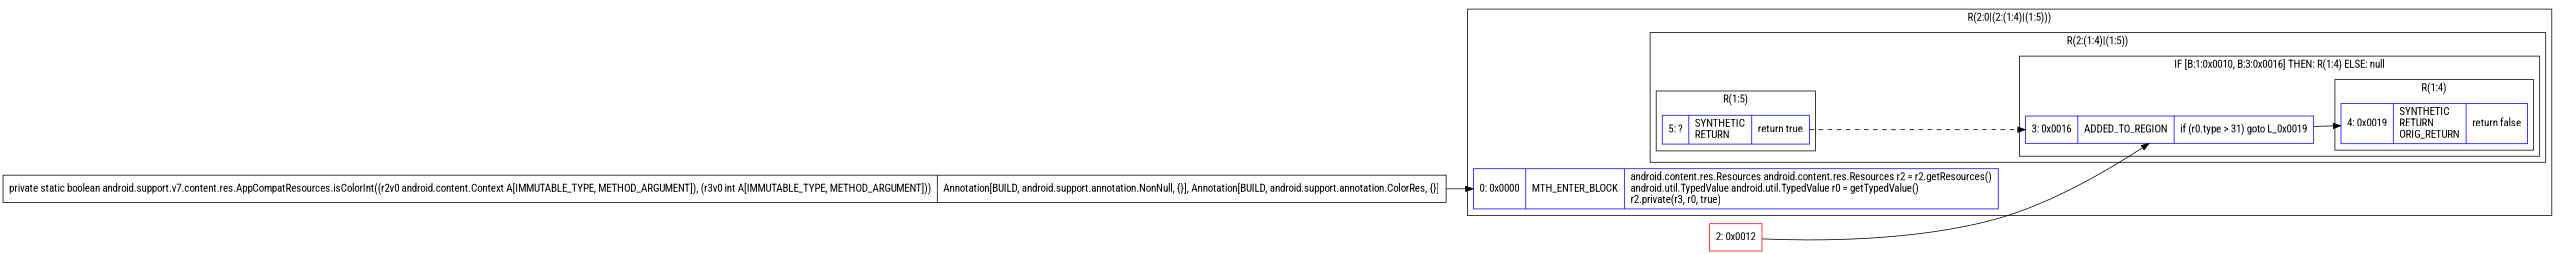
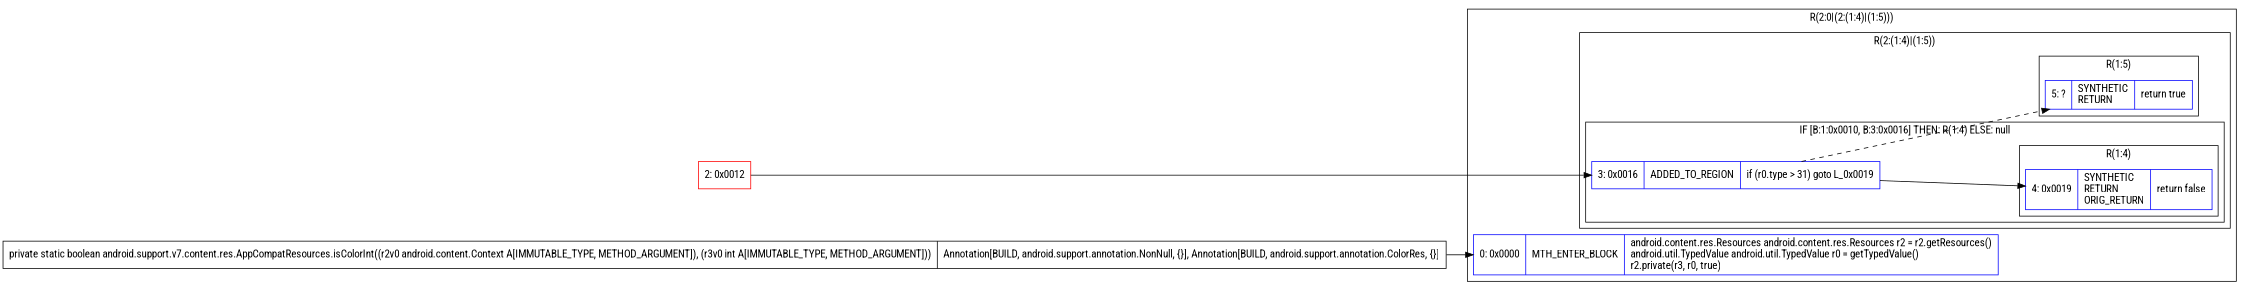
(1914, 130) -> (1922, 136)
